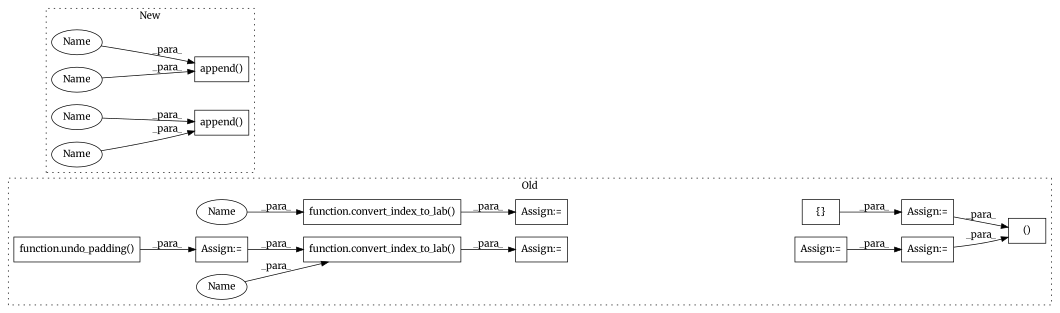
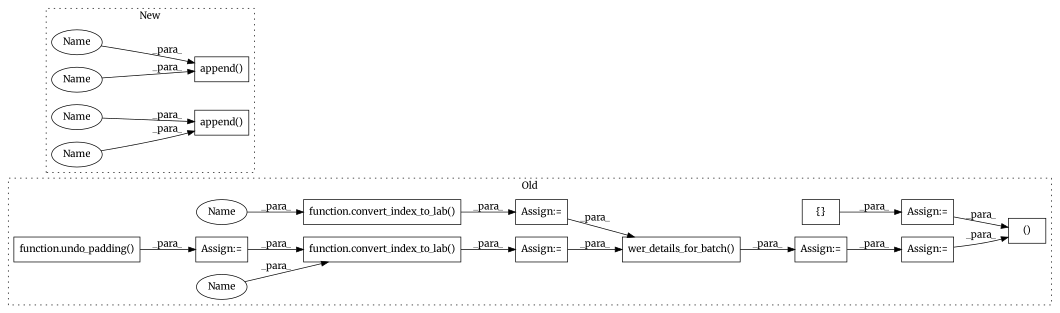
none -> (681, 250)
